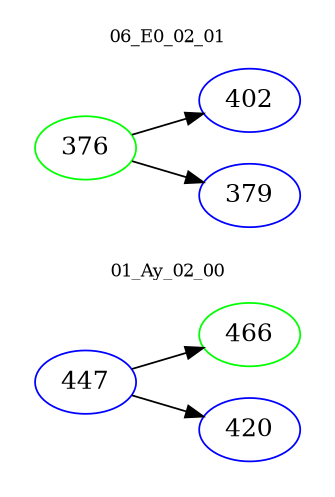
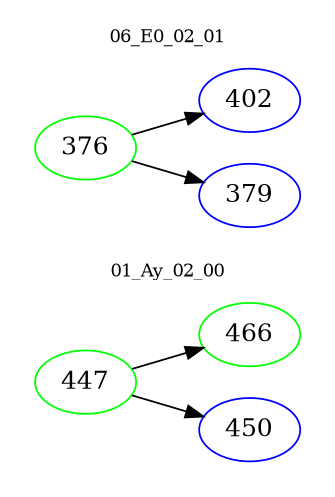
(86, 382) -> (86, 382)
(250, 430) -> (250, 430)
